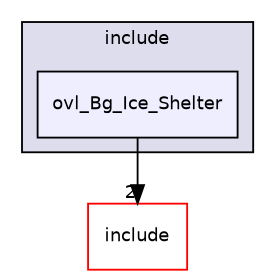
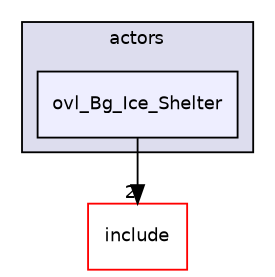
(138, 39) -> (138, 39)
